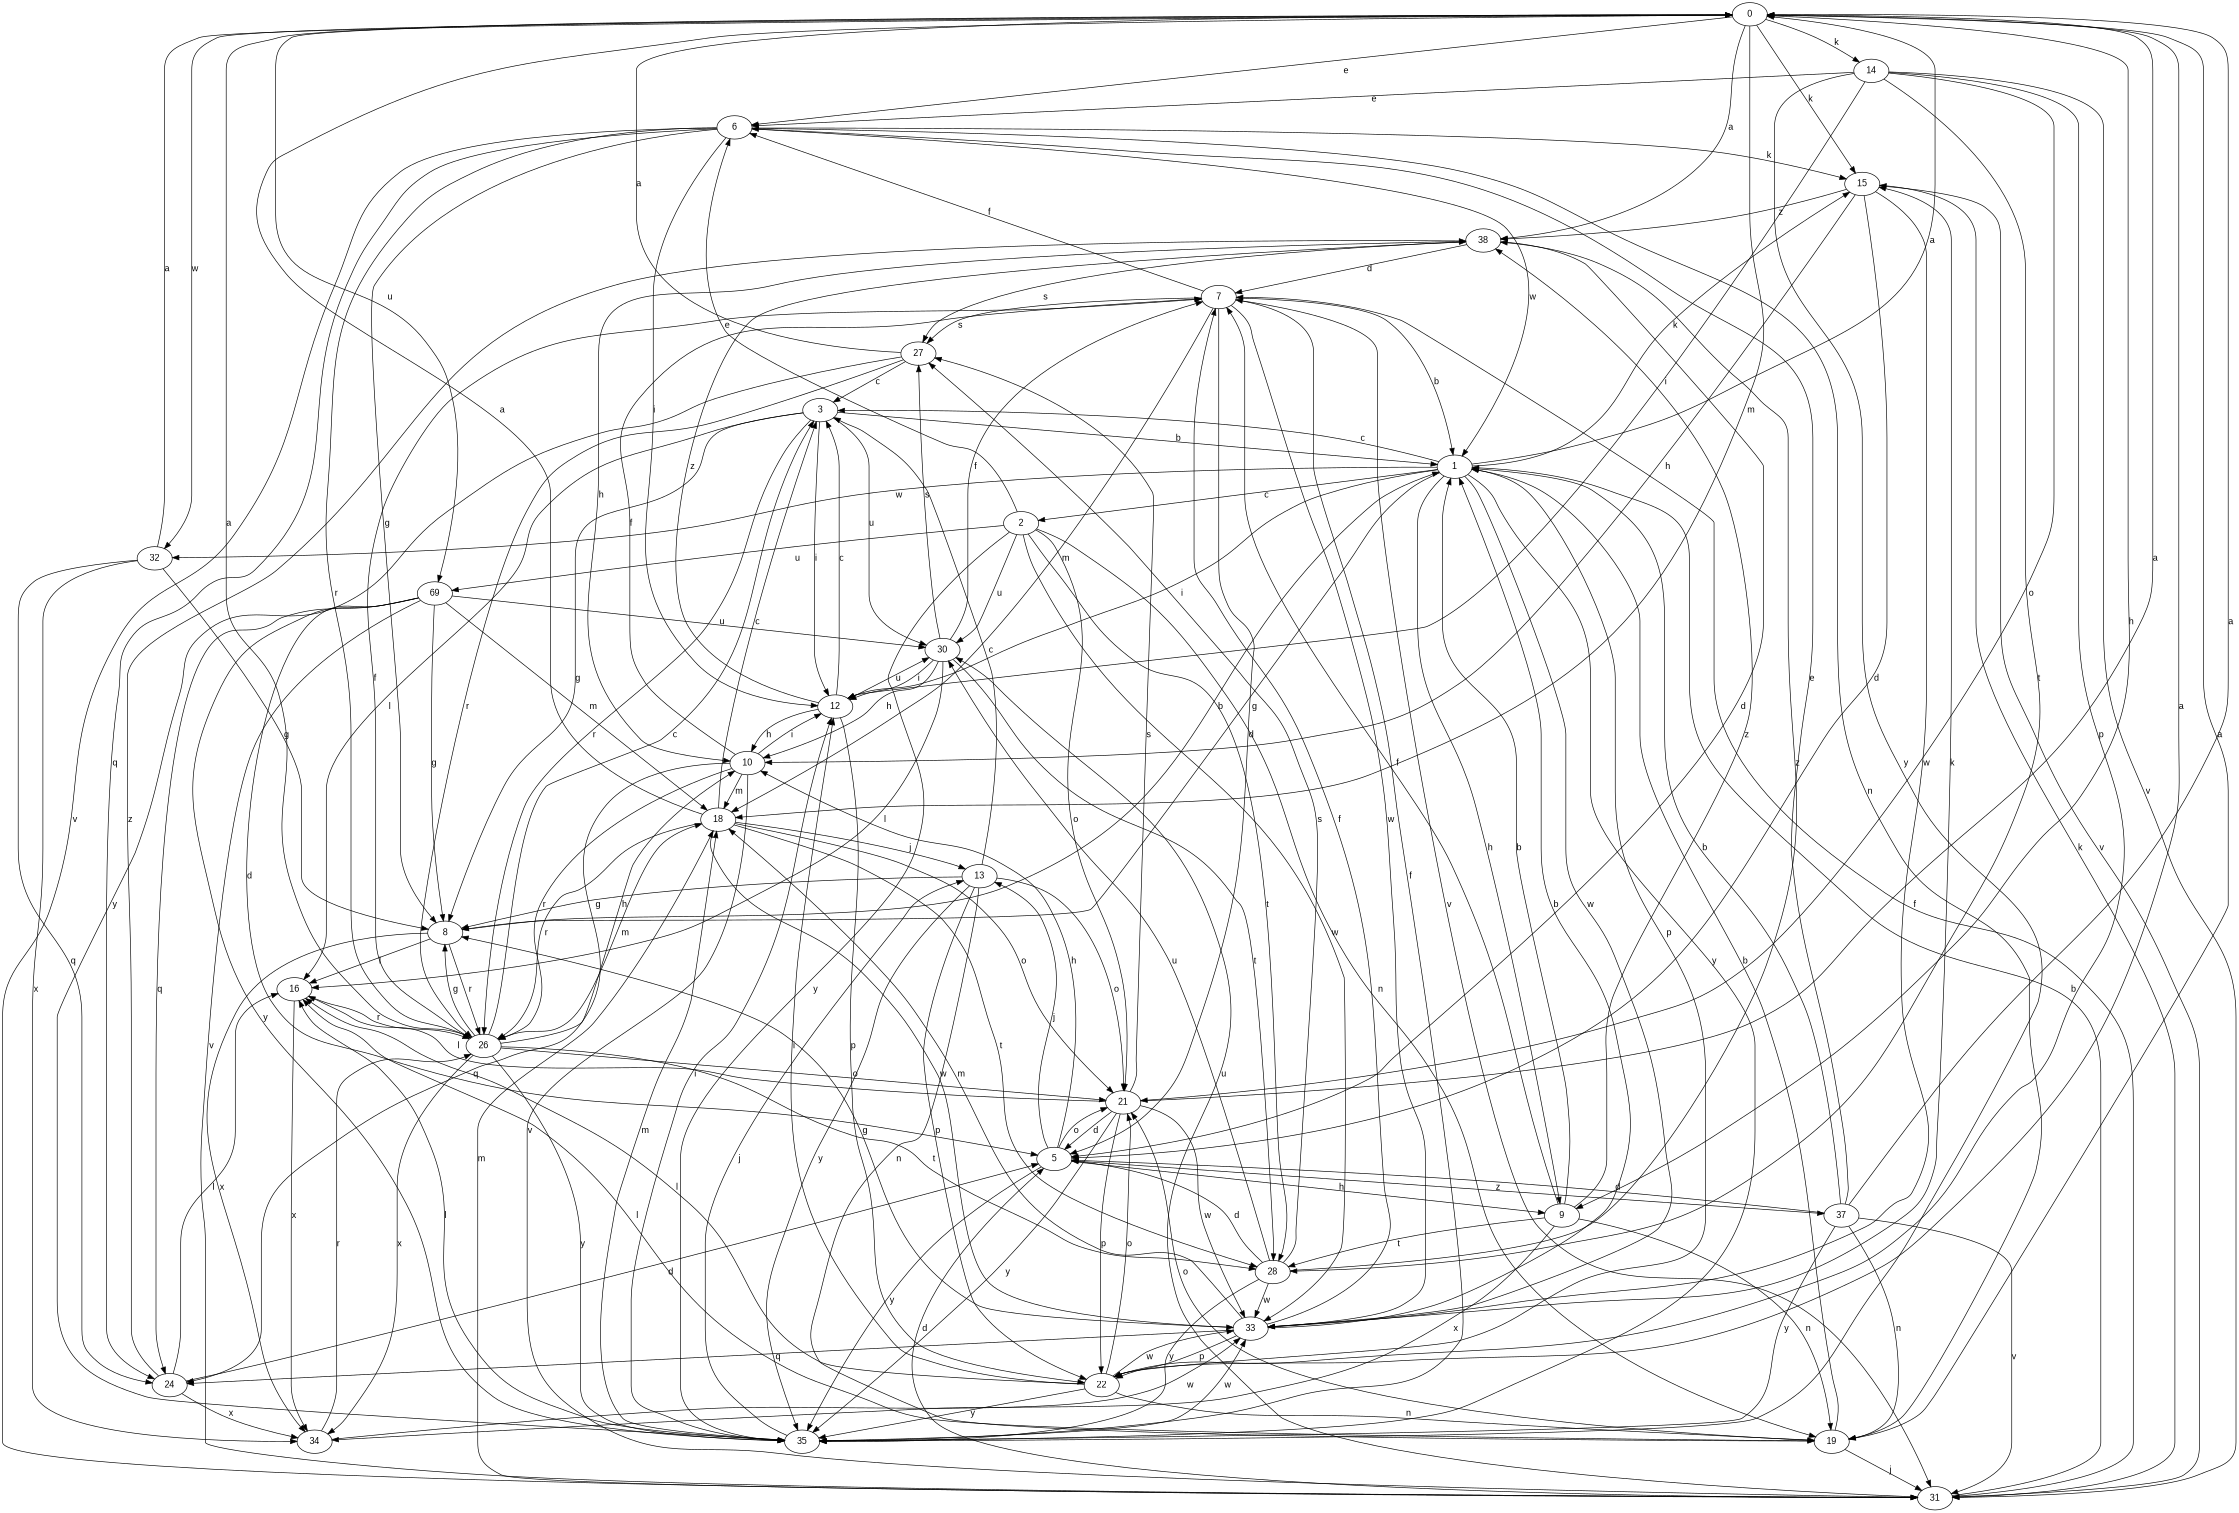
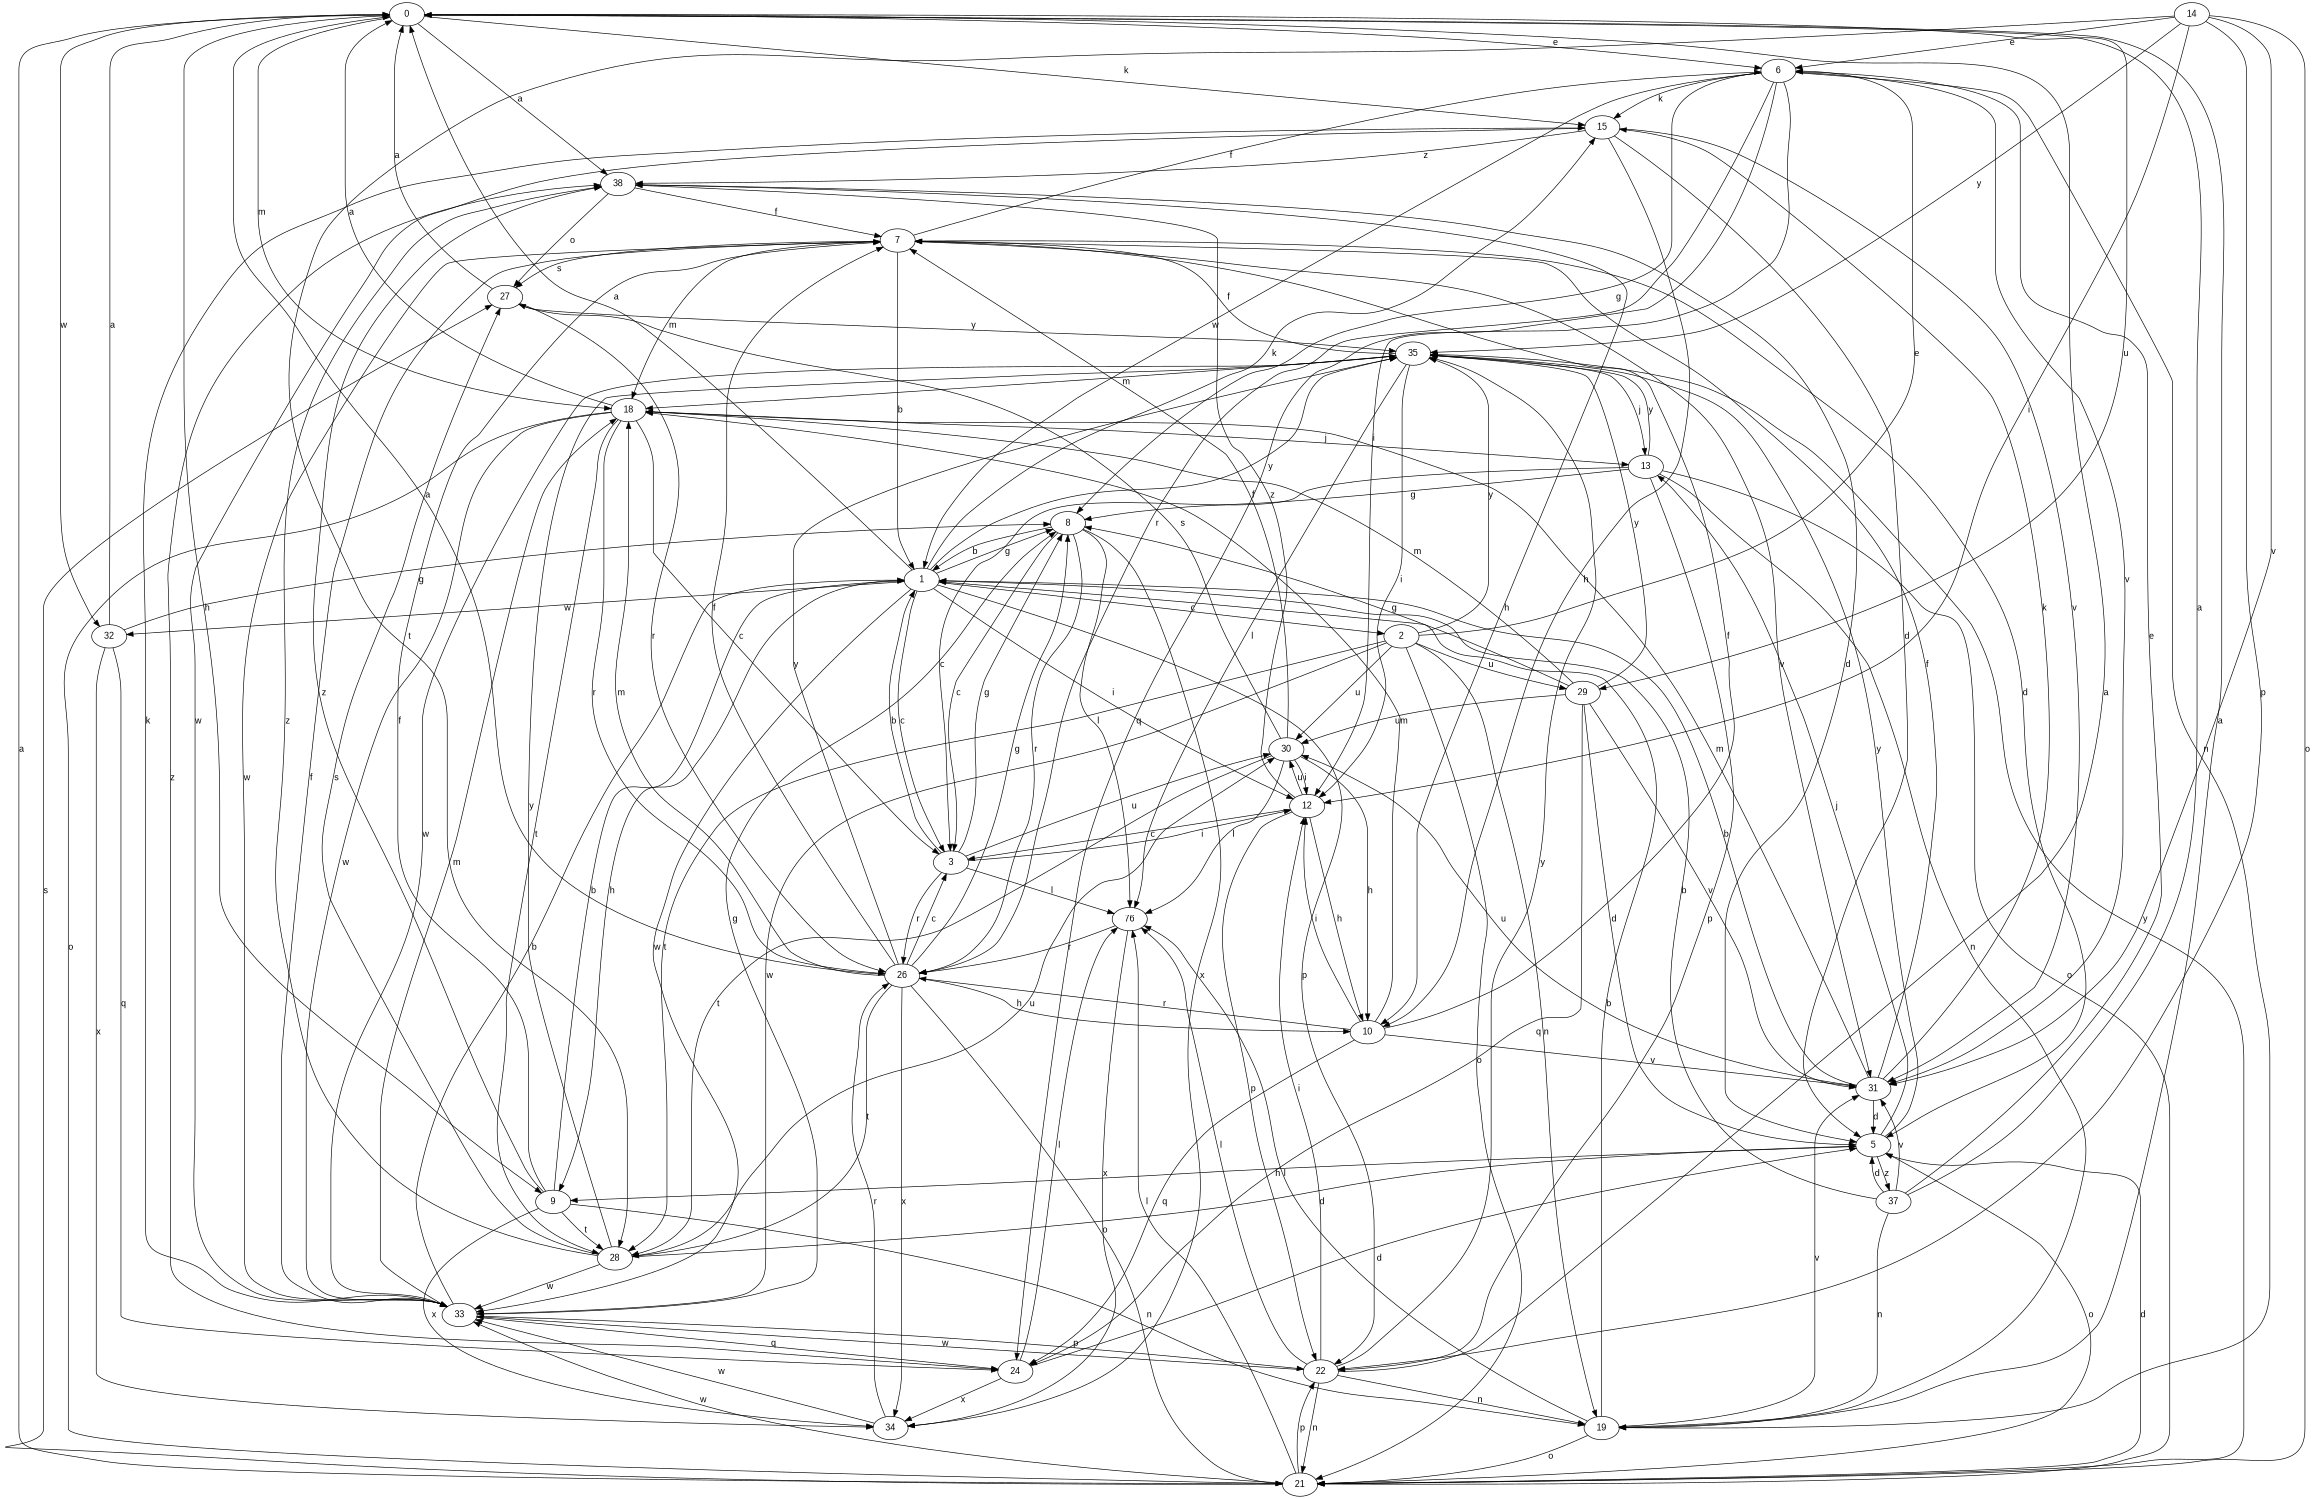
(1811, 36) -> none
(1370, 269) -> (776, 212)
(1046, 297) -> (573, 240)
(872, 380) -> (960, 675)
(435, 593) -> (1583, 693)
(1015, 872) -> none
(294, 989) -> (1130, 919)
(1130, 1244) -> (1315, 1428)
(1393, 1433) -> none
(1891, 1470) -> (1817, 1258)
